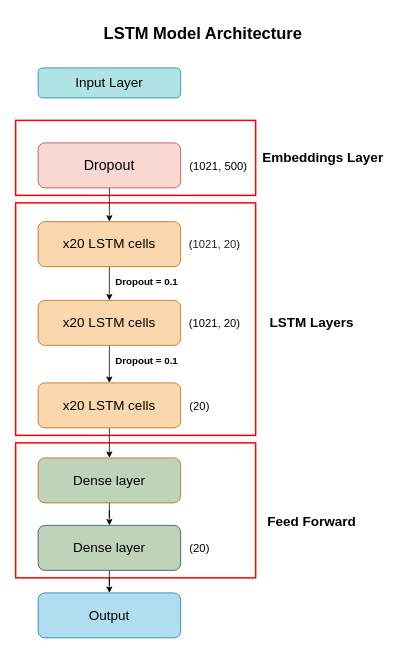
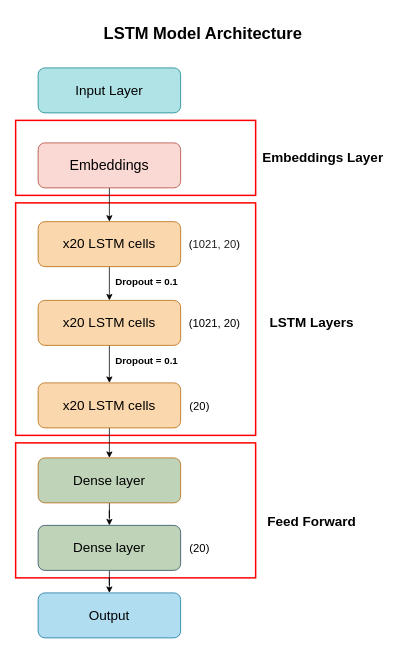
(109, 83) -> (109, 90)
(109, 165) -> (109, 165)
(218, 165) -> none
